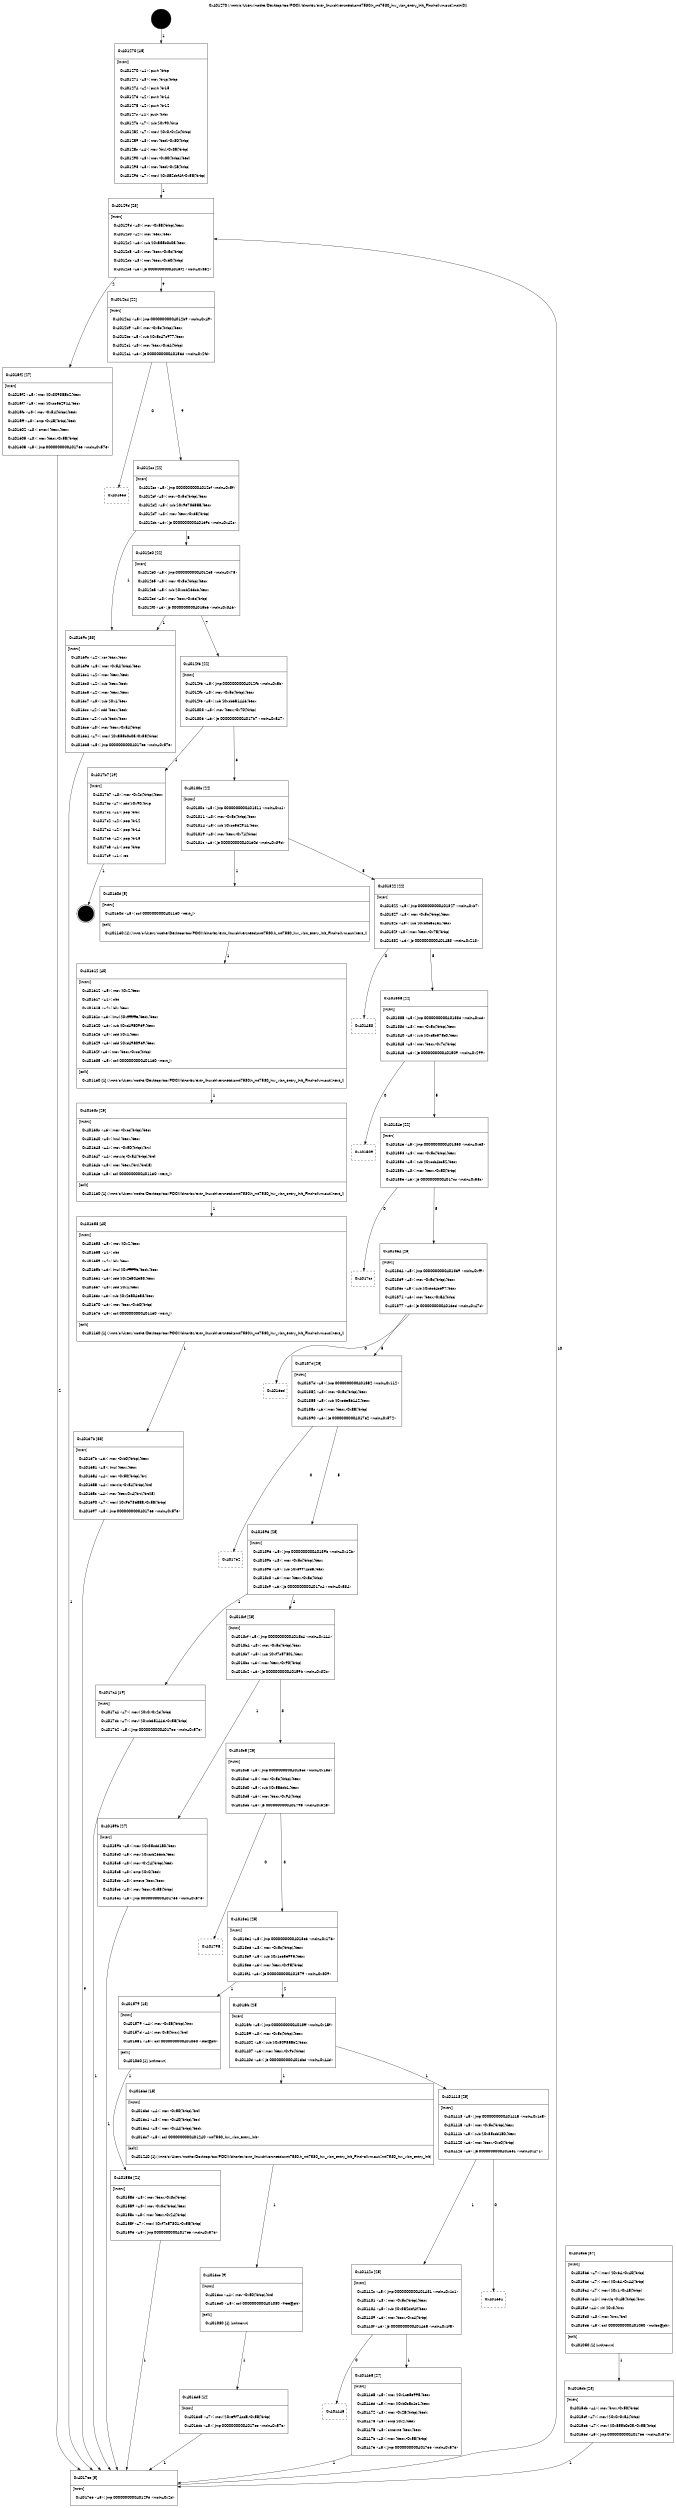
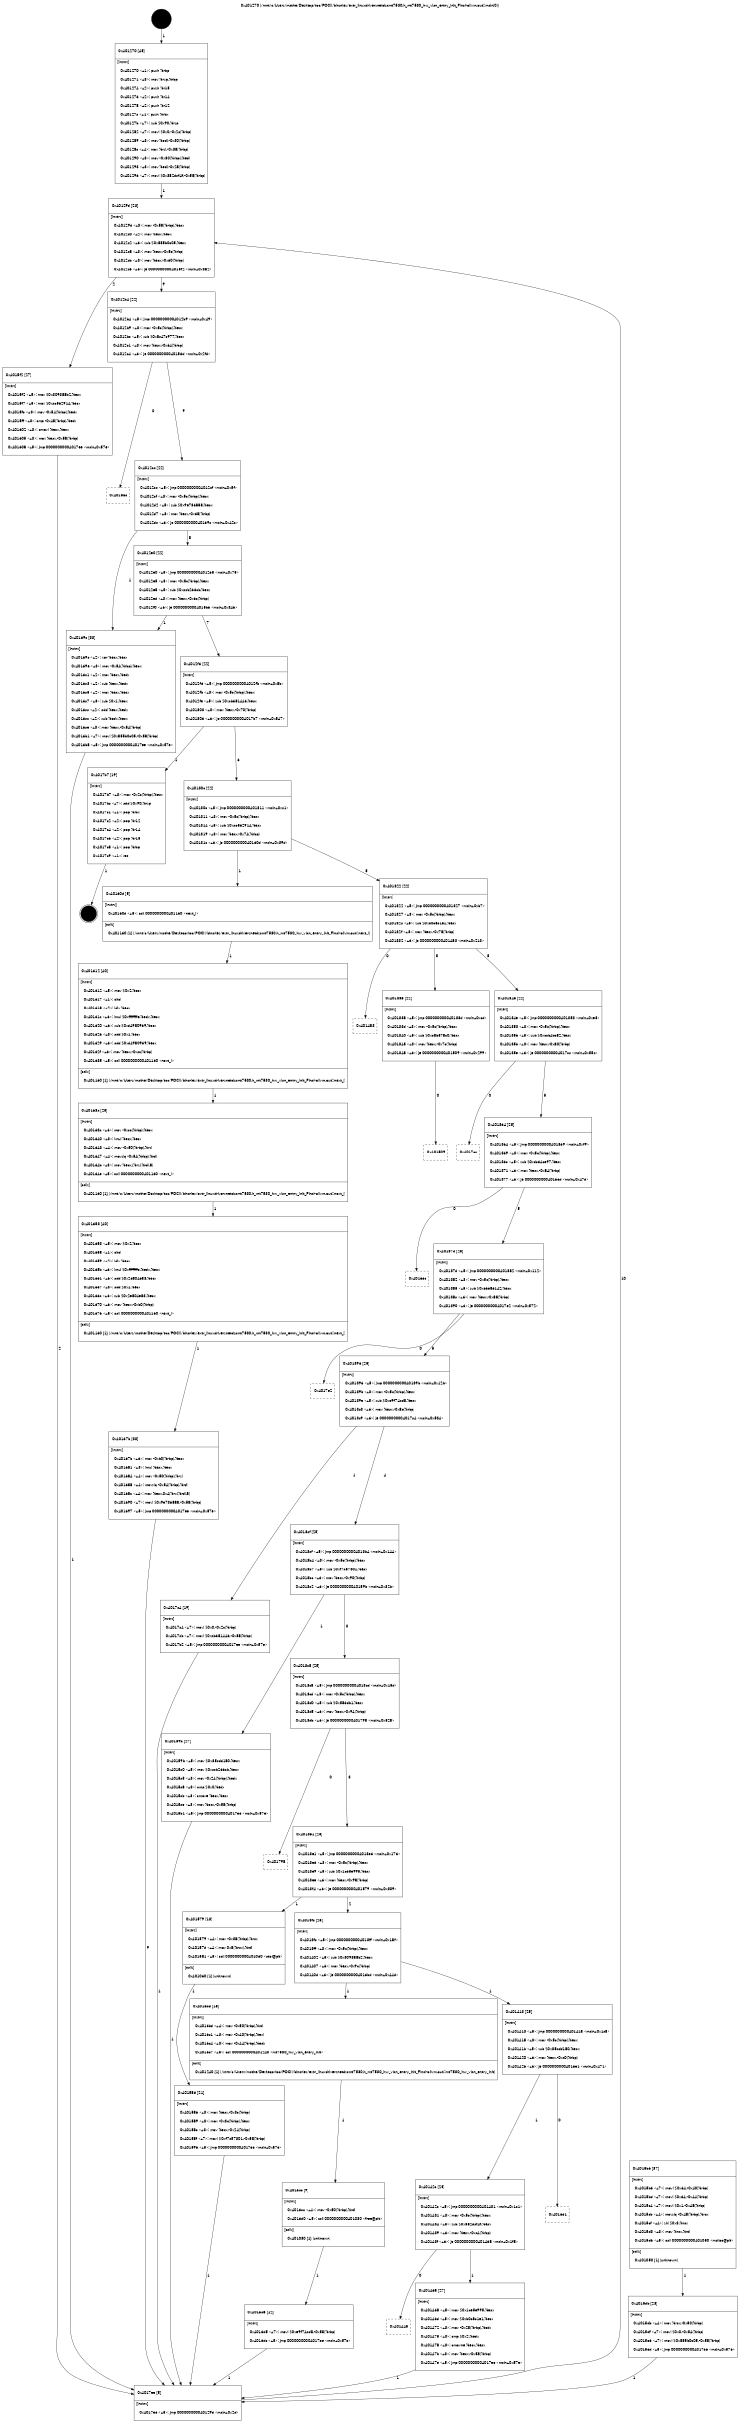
(434, 1088) -> (497, 968)
